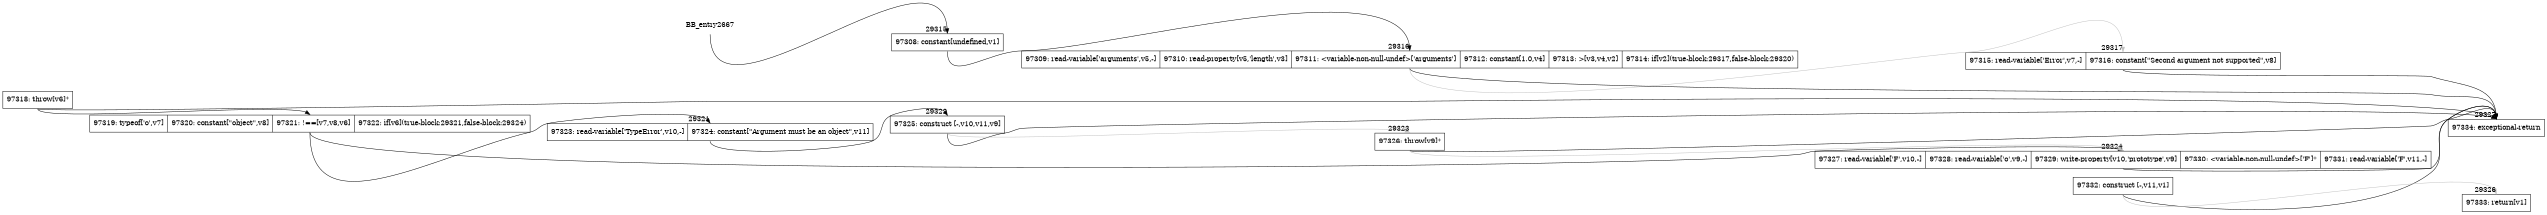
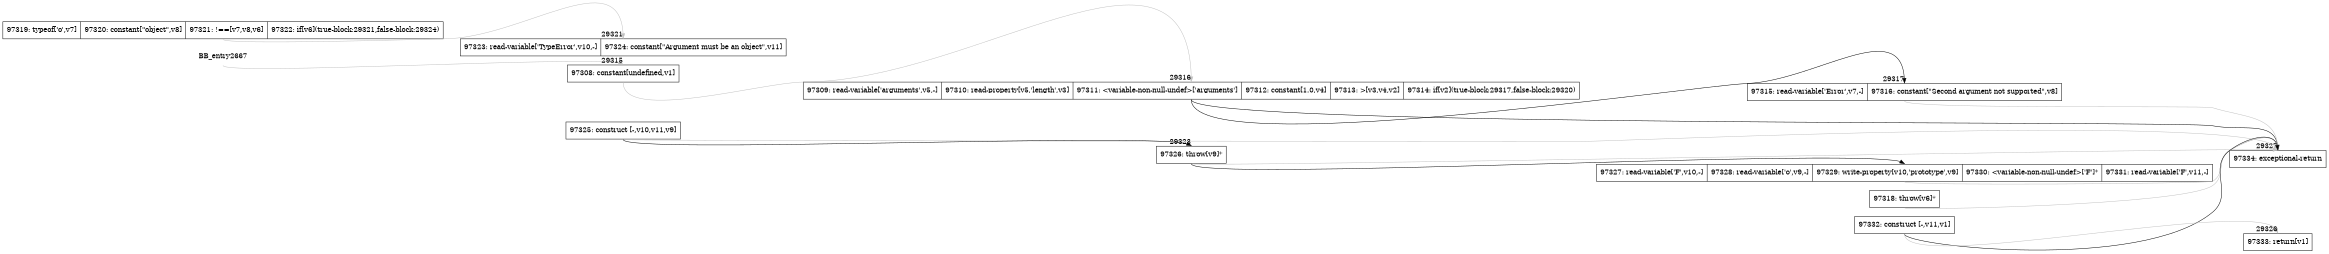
(1179, 29) -> (928, 60)
(827, 35) -> (421, 65)
(1773, 74) -> (1555, 105)
(2317, 76) -> (2099, 107)
(1265, 101) -> (2106, 202)
(151, 112) -> none
(1715, 116) -> (1450, 141)
(1176, 133) -> (834, 144)
(1955, 140) -> (1624, 159)
(493, 143) -> (434, 39)
(834, 147) -> none
(1764, 151) -> (1546, 164)
(1213, 167) -> none
(2331, 171) -> (2104, 184)
